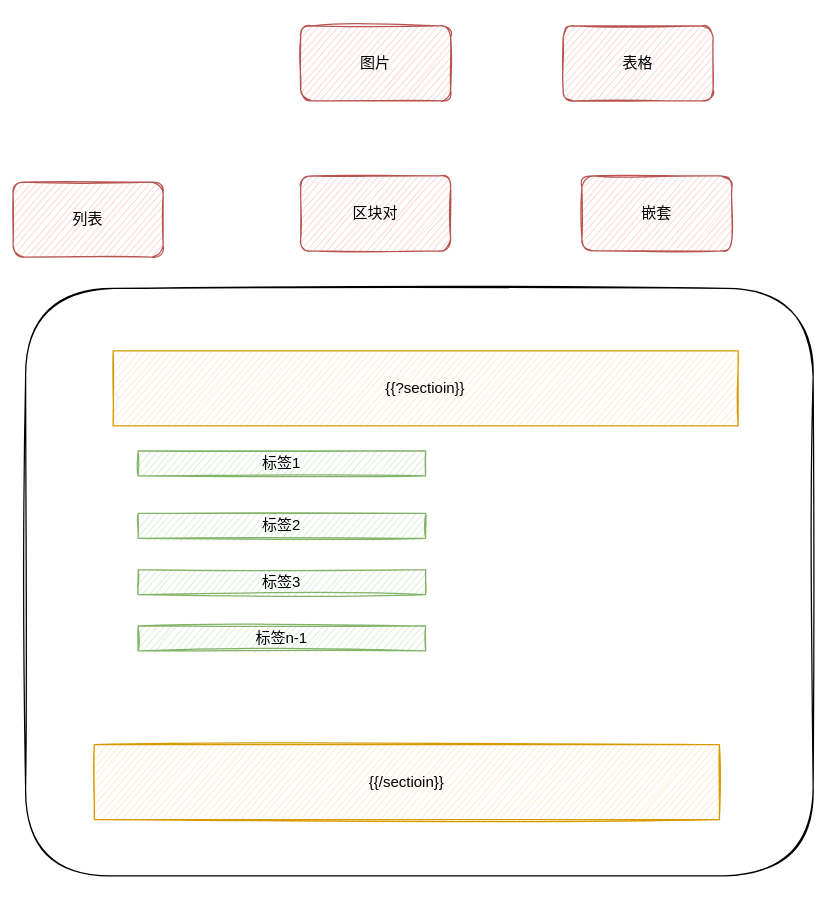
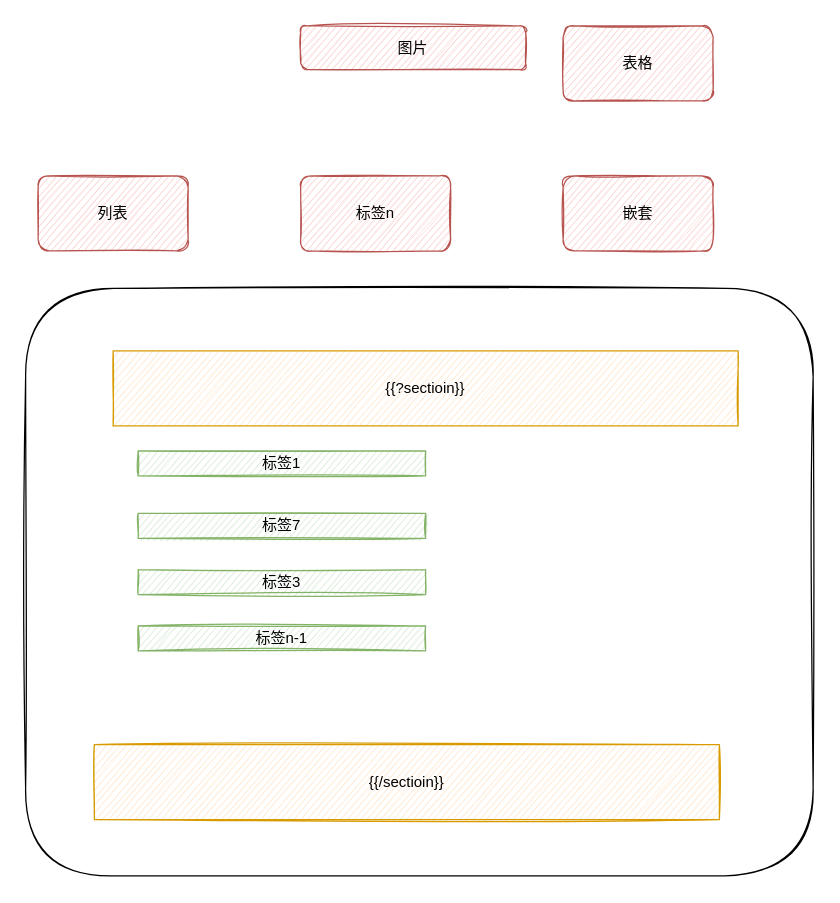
(376, 63) -> (413, 48)
(376, 213) -> (376, 213)
(657, 213) -> (638, 213)
(88, 219) -> (113, 213)
(282, 526) -> (282, 526)
